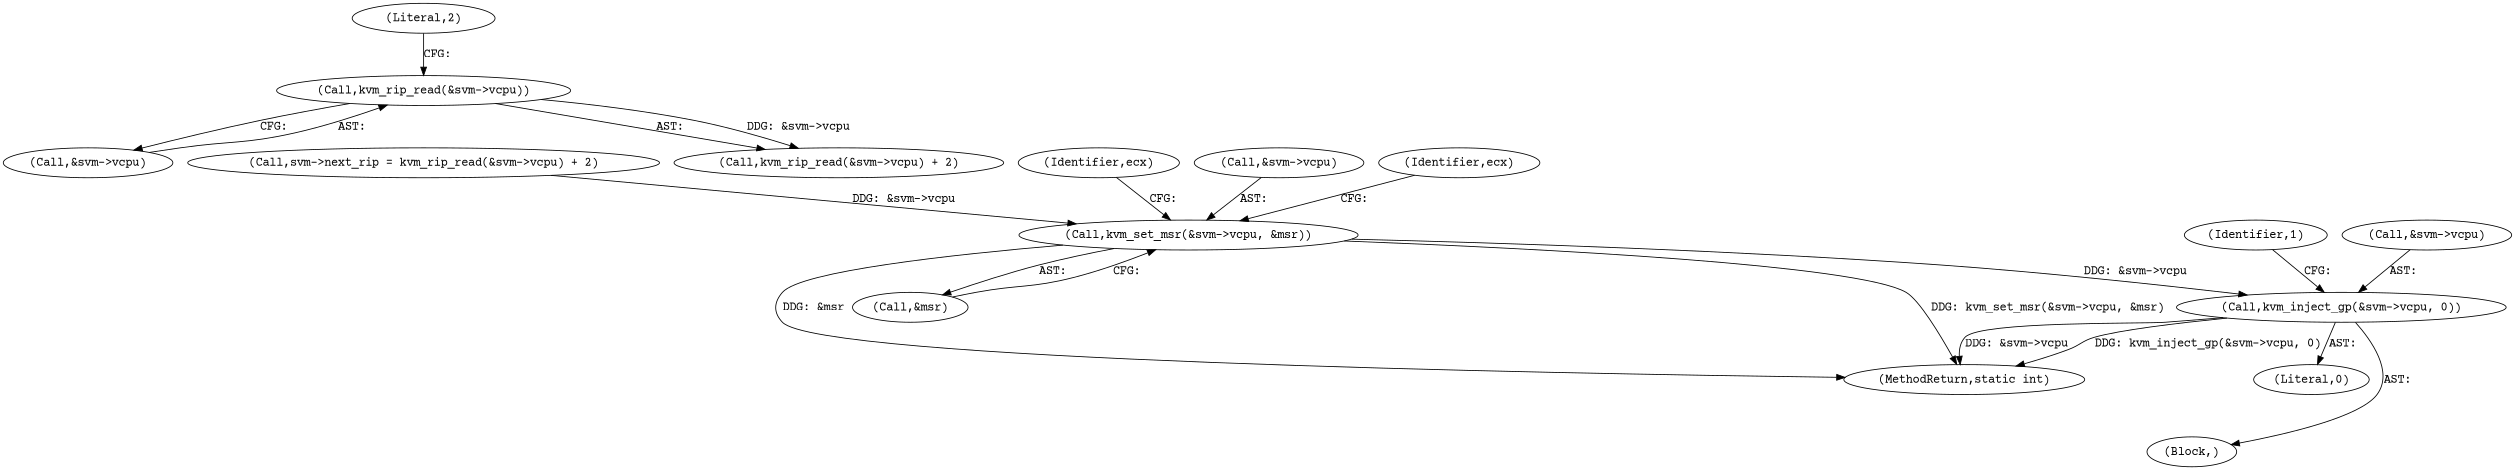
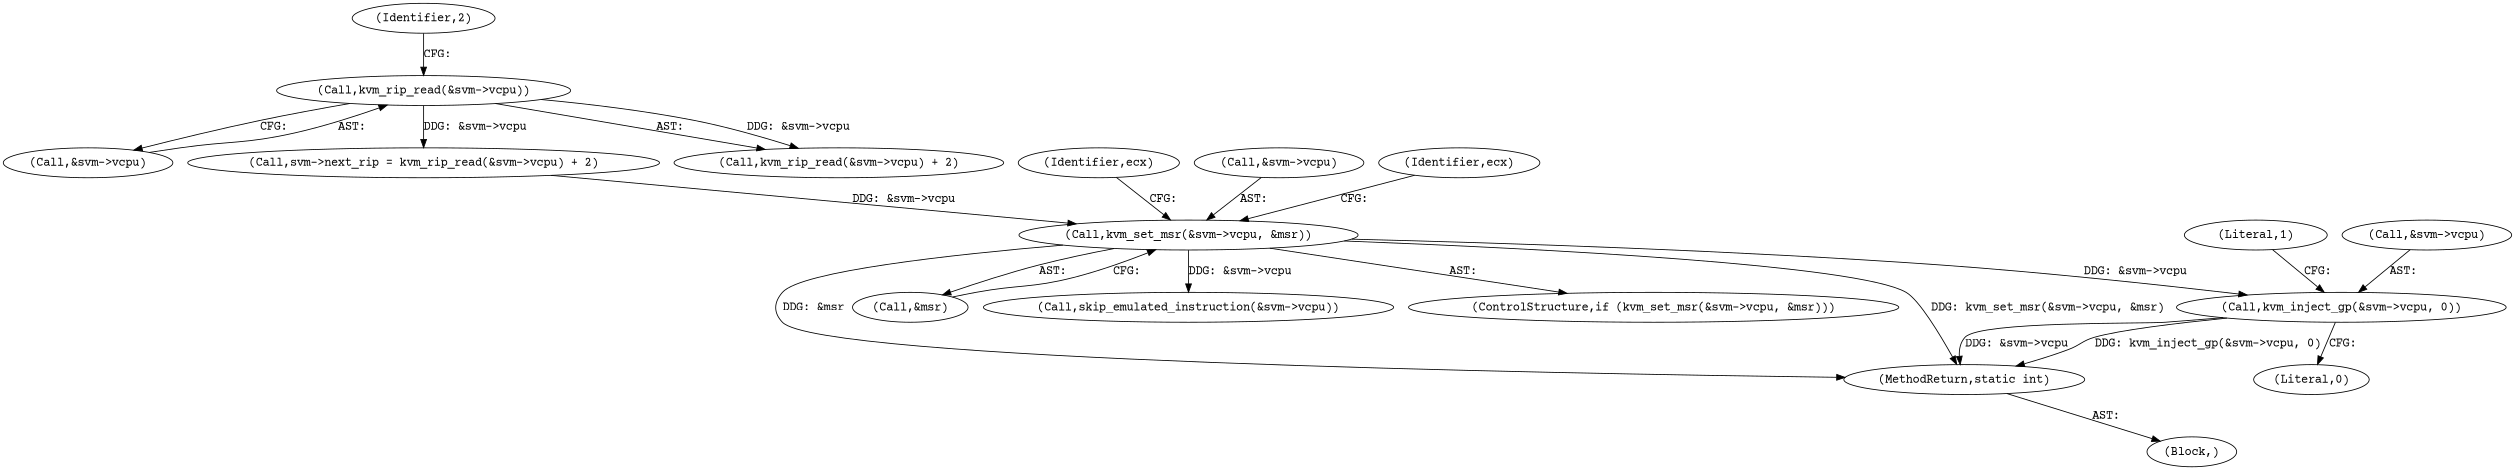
(424, 18) -> (424, 18)
none -> (424, 122)
(2256, 235) -> (2256, 235)
none -> (1189, 307)
none -> (1654, 307)
(2346, 343) -> (2346, 343)
(2350, 413) -> (2080, 416)
